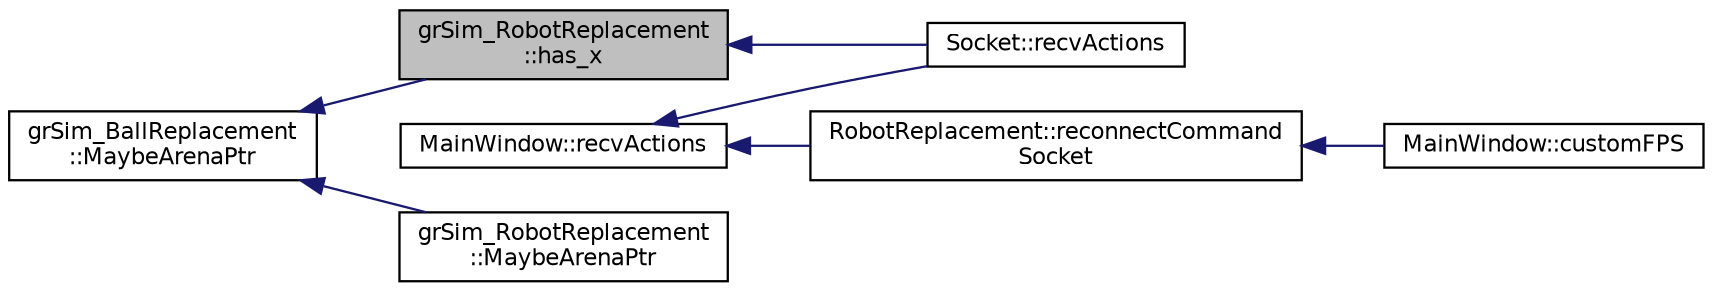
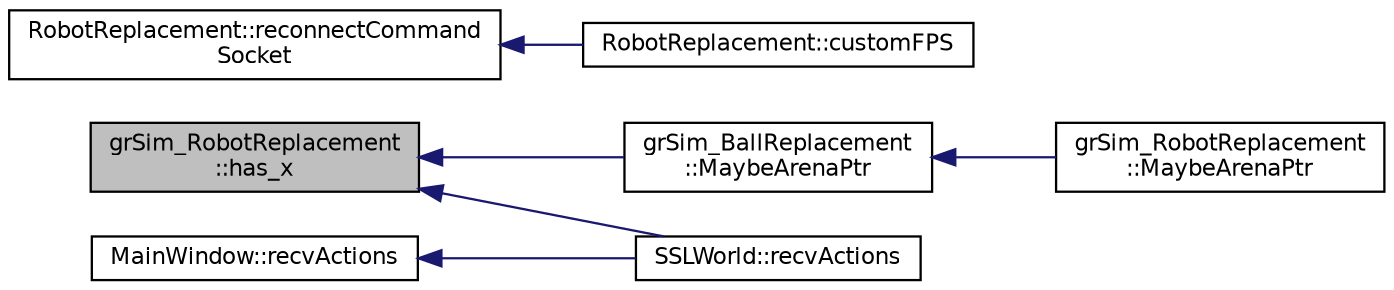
(1056, 45) -> (778, 258)
(375, 92) -> (533, 157)
(780, 146) -> none
(1544, 146) -> (778, 45)
